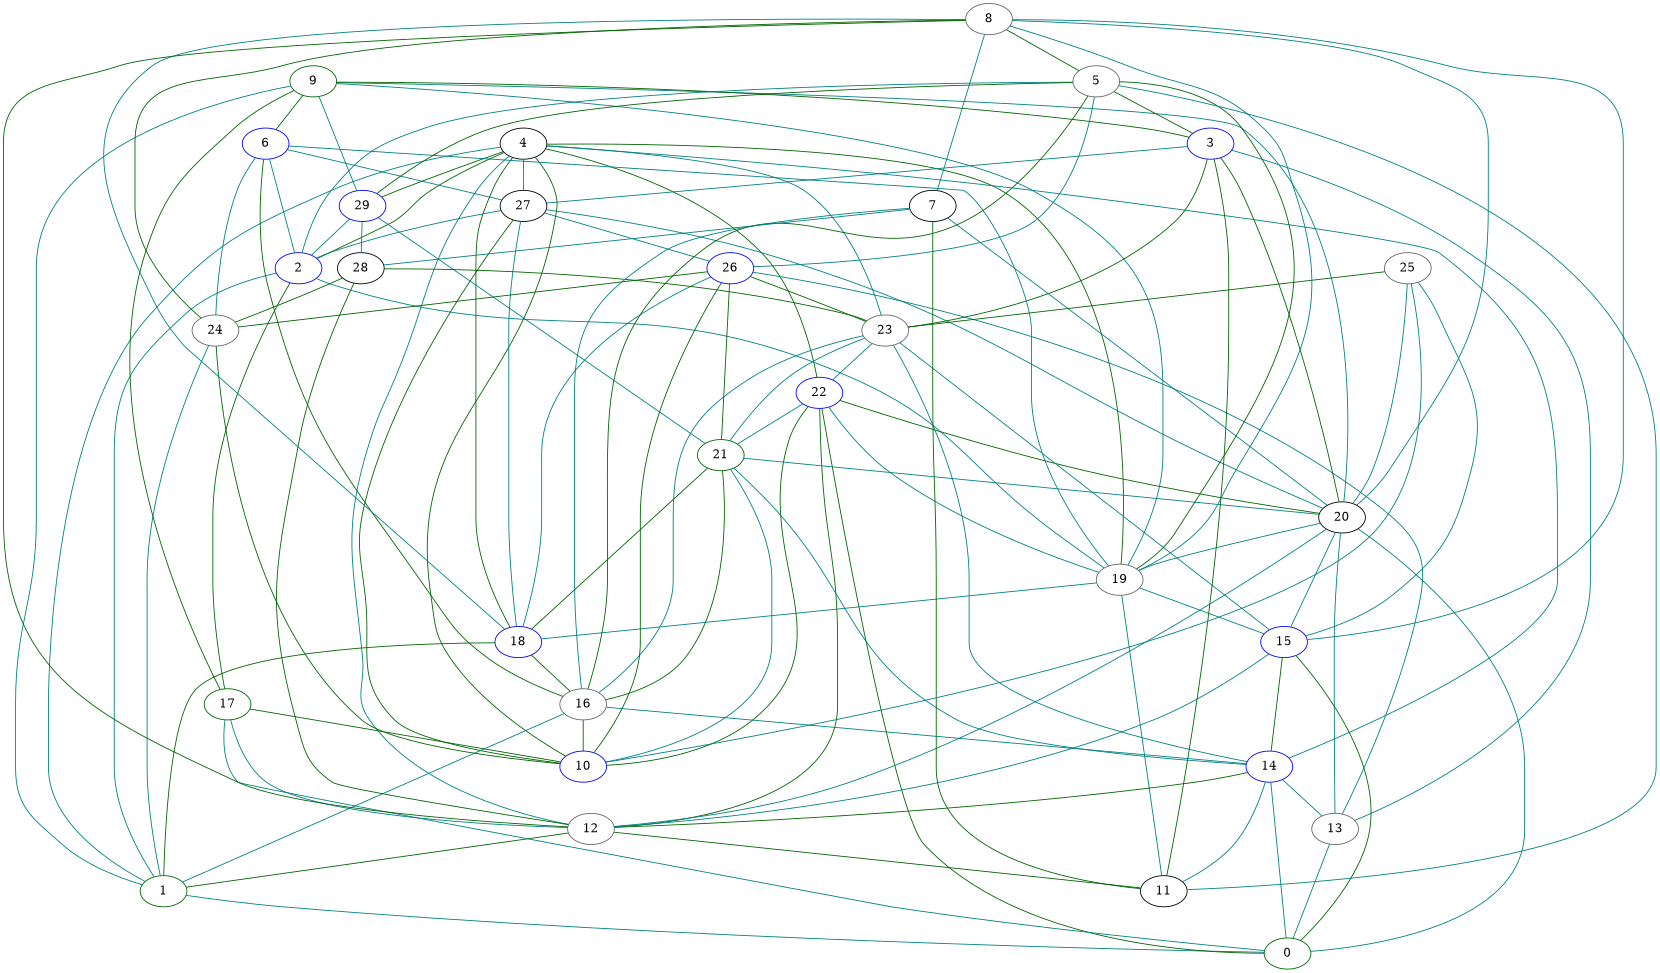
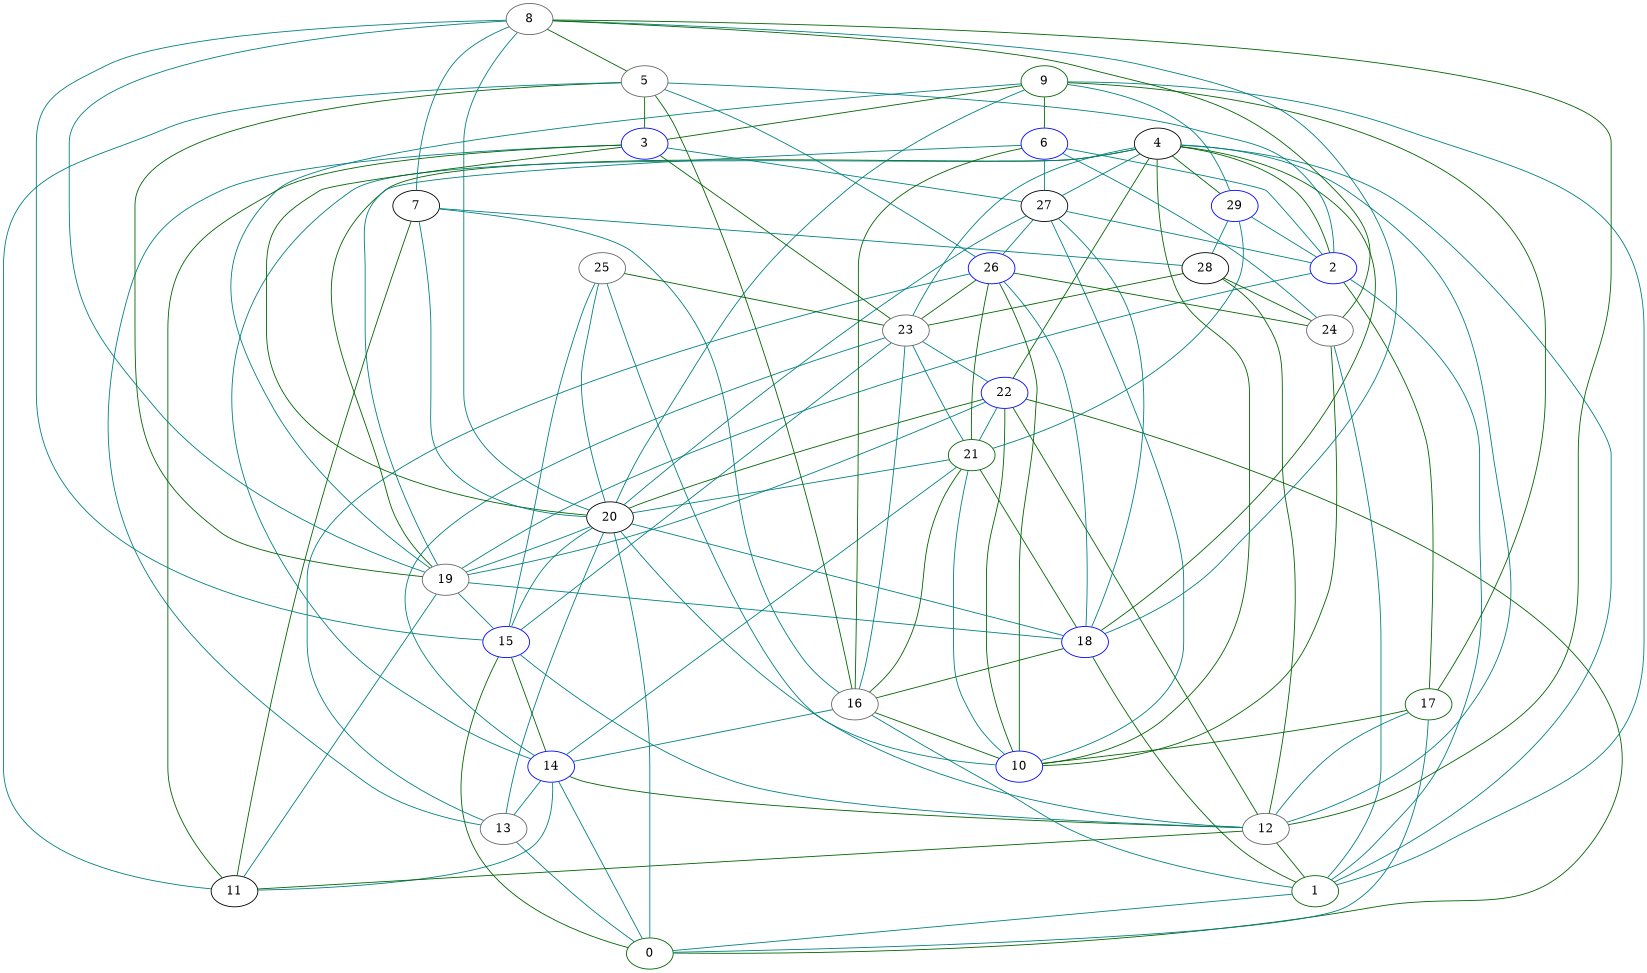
(715, 98) -> none
(360, 541) -> (1172, 519)
none -> (847, 580)
